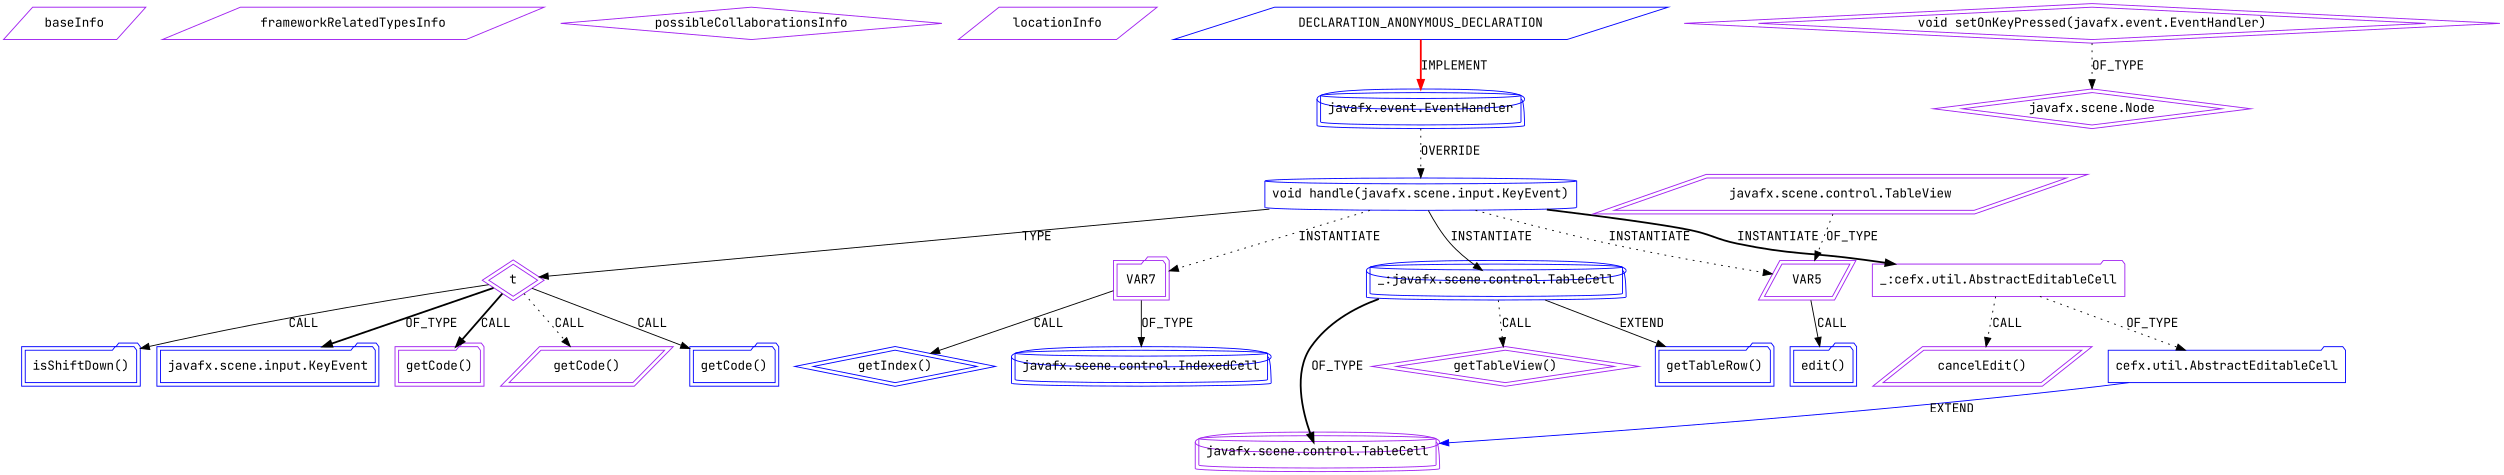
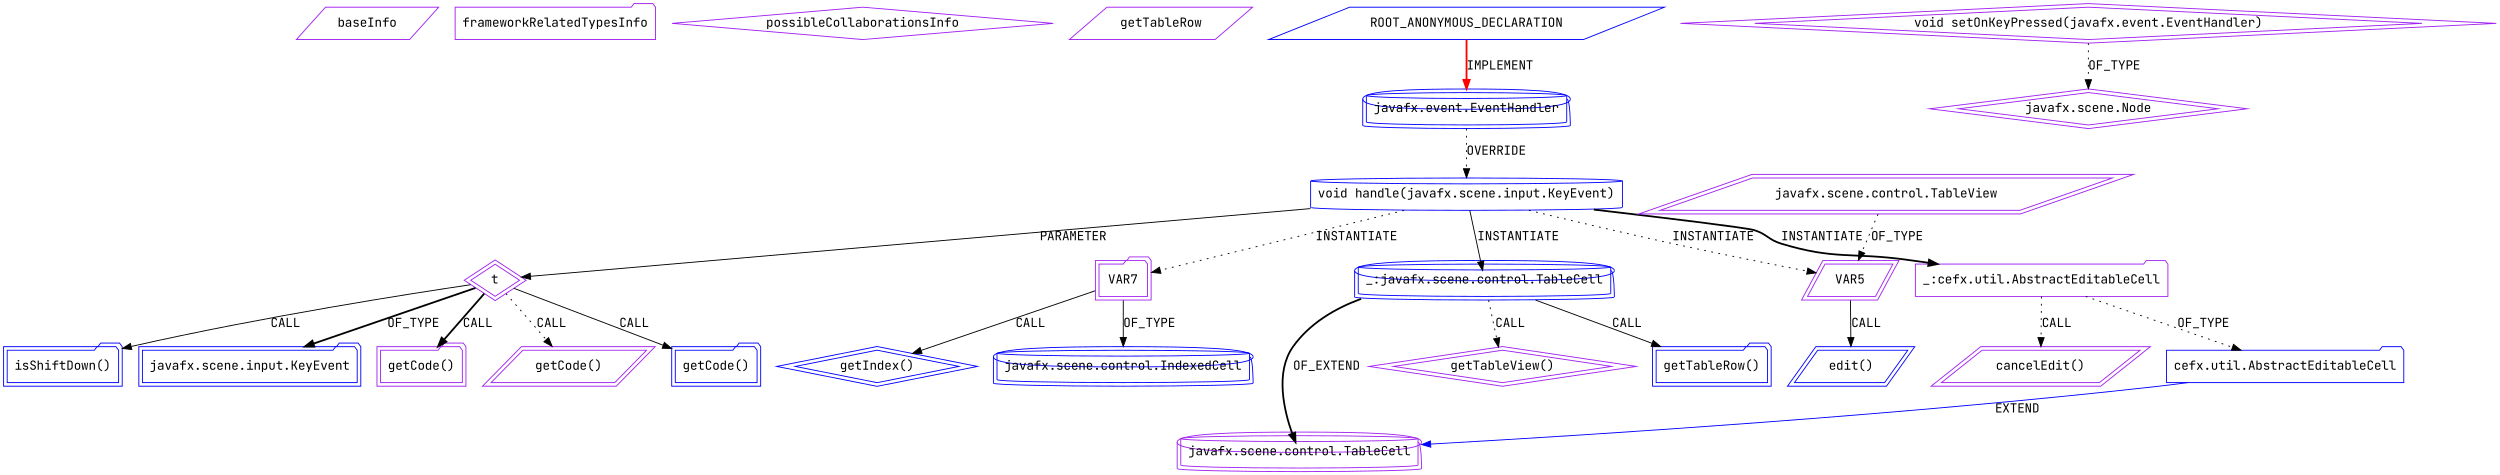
(353, 23) -> (555, 23)
(1058, 23) -> (1161, 23)
(1421, 23) -> (1467, 23)
(1037, 237) -> (1073, 237)
(1642, 324) -> (1627, 324)
(1337, 366) -> (1327, 366)
(1823, 366) -> (1851, 366)
